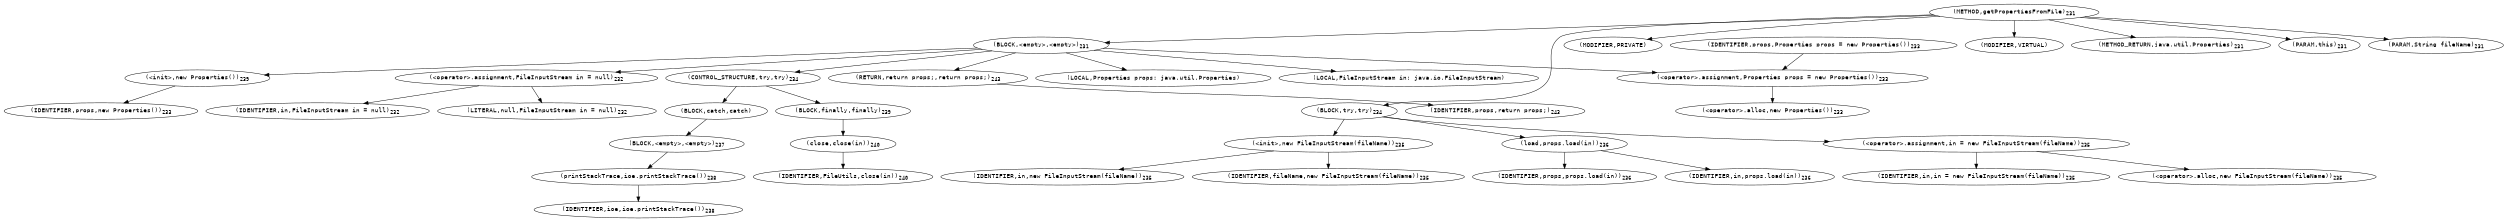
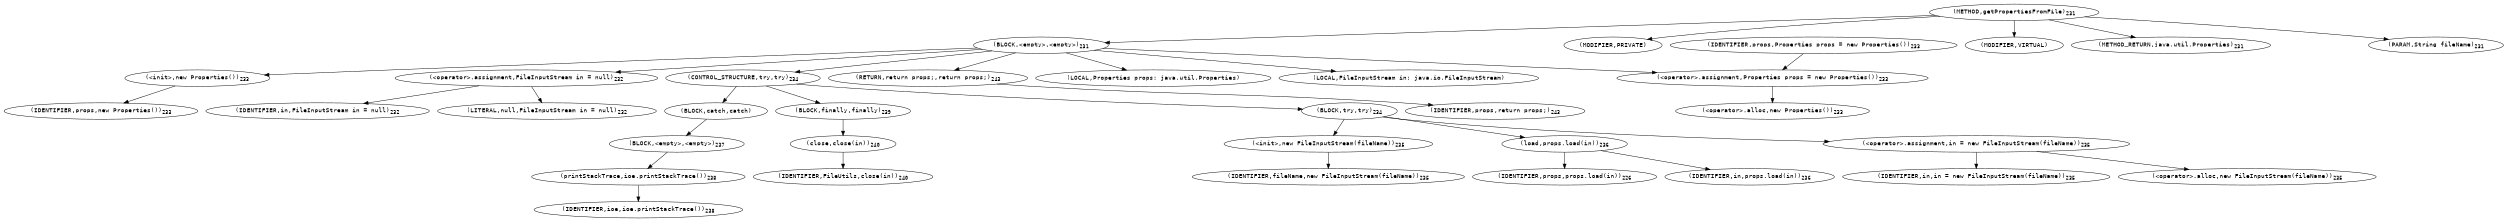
(1611, 29) -> (1047, 99)
(2319, 45) -> none
(245, 77) -> (245, 77)
(1627, 176) -> (1627, 176)
(1062, 177) -> none
